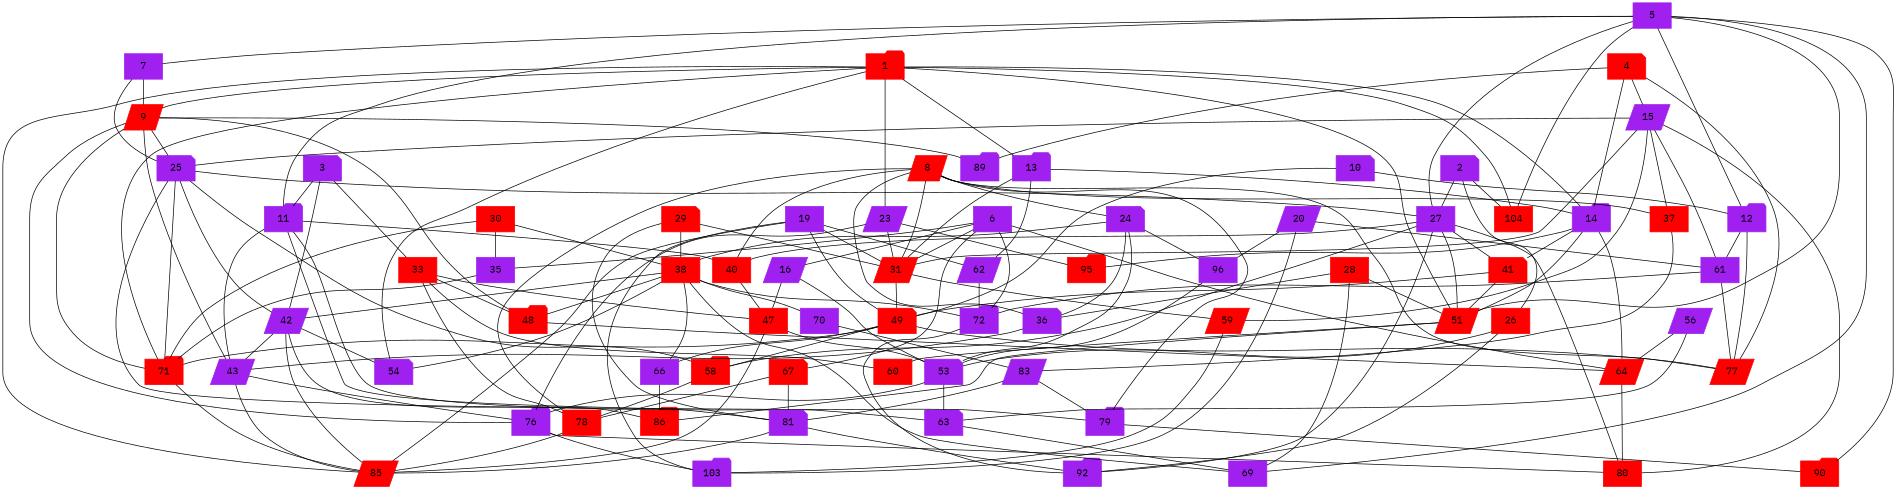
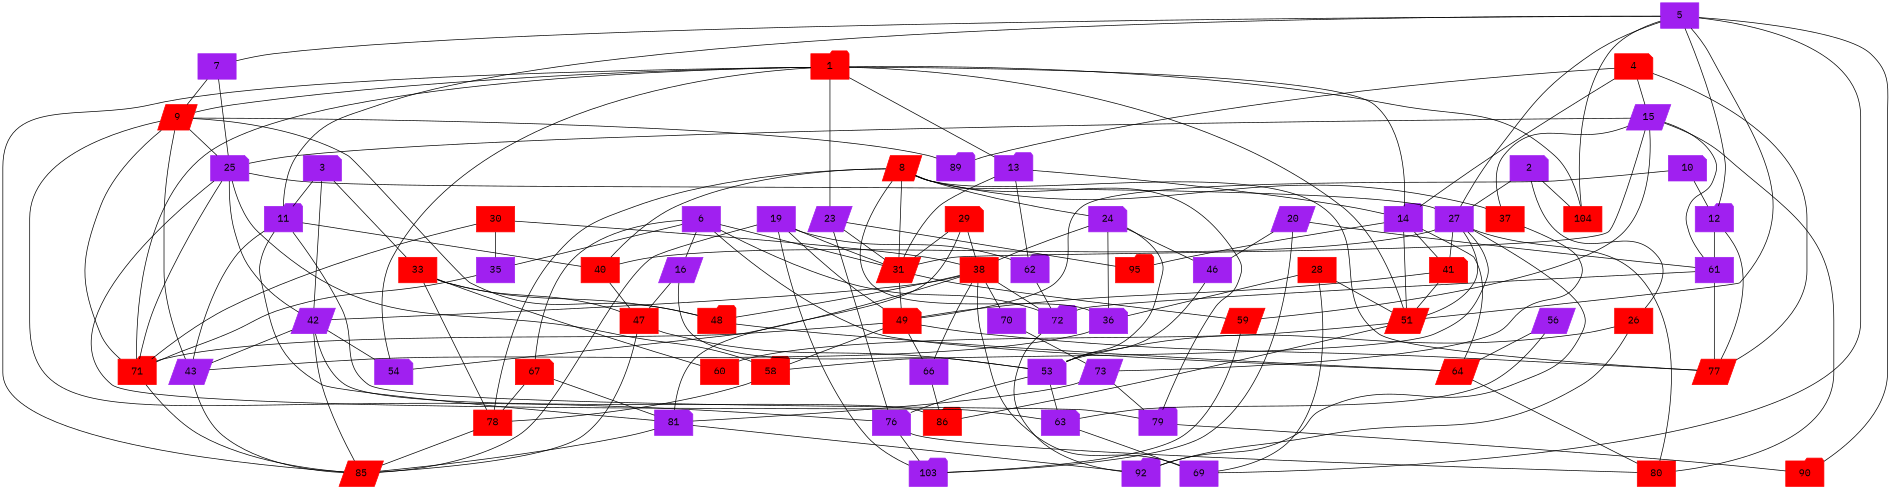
(979, 270) -> (1030, 270)
(1218, 270) -> (1212, 270)
(1024, 372) -> (1101, 372)
(314, 389) -> none
(531, 423) -> (891, 423)
